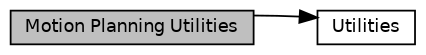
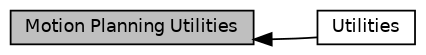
(277, 16) -> (295, 39)
